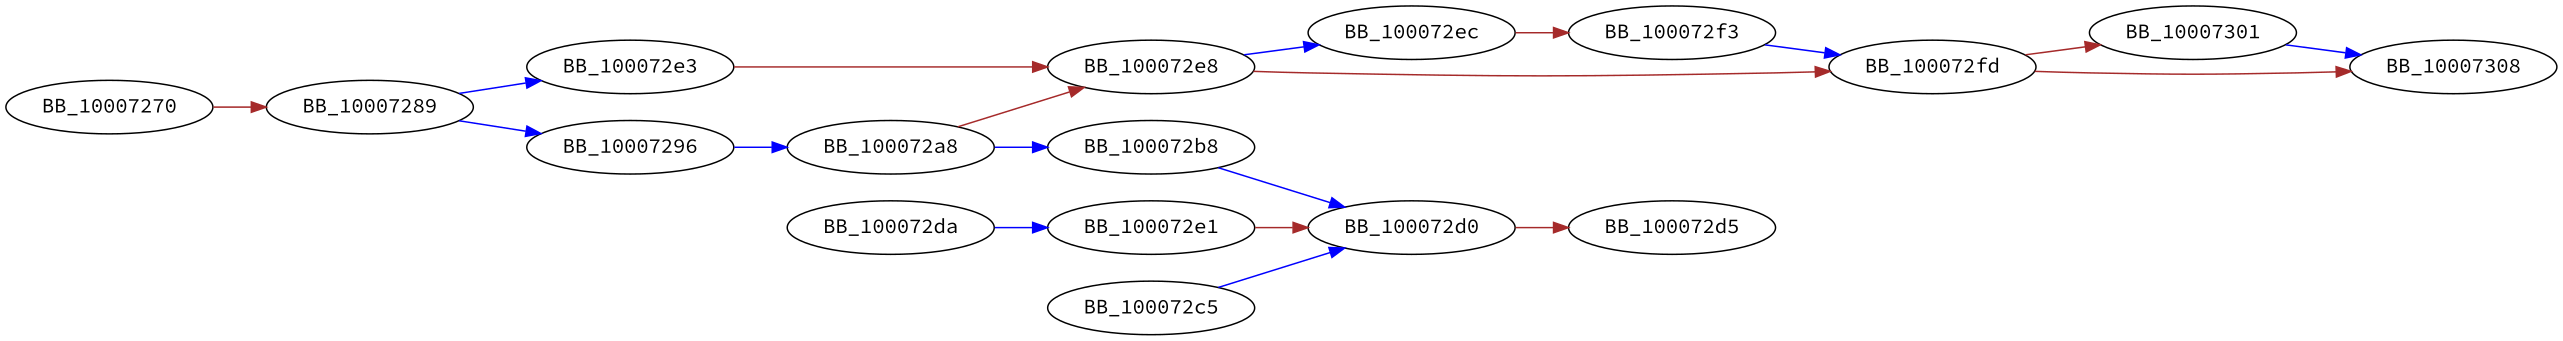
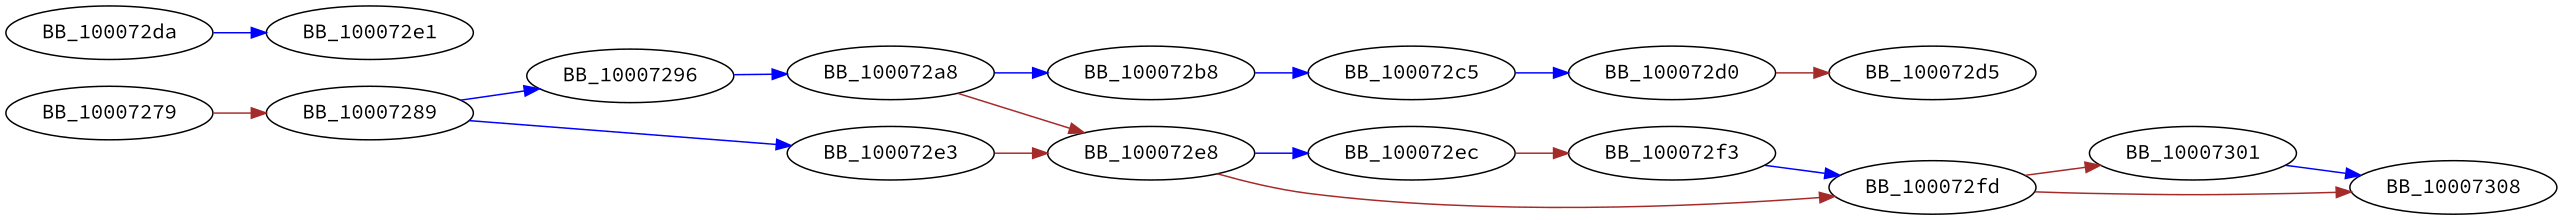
(109, 107) -> (109, 113)
(1274, 185) -> (1274, 73)
(1274, 228) -> none
